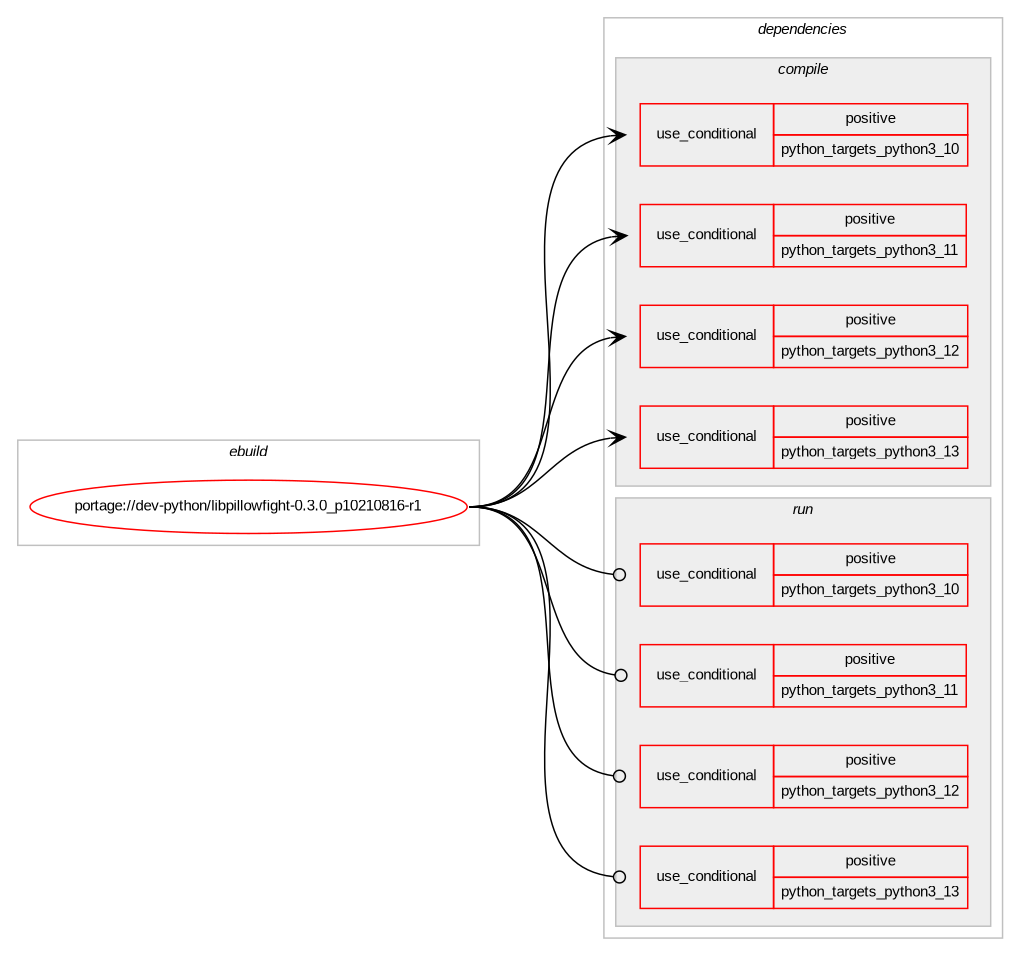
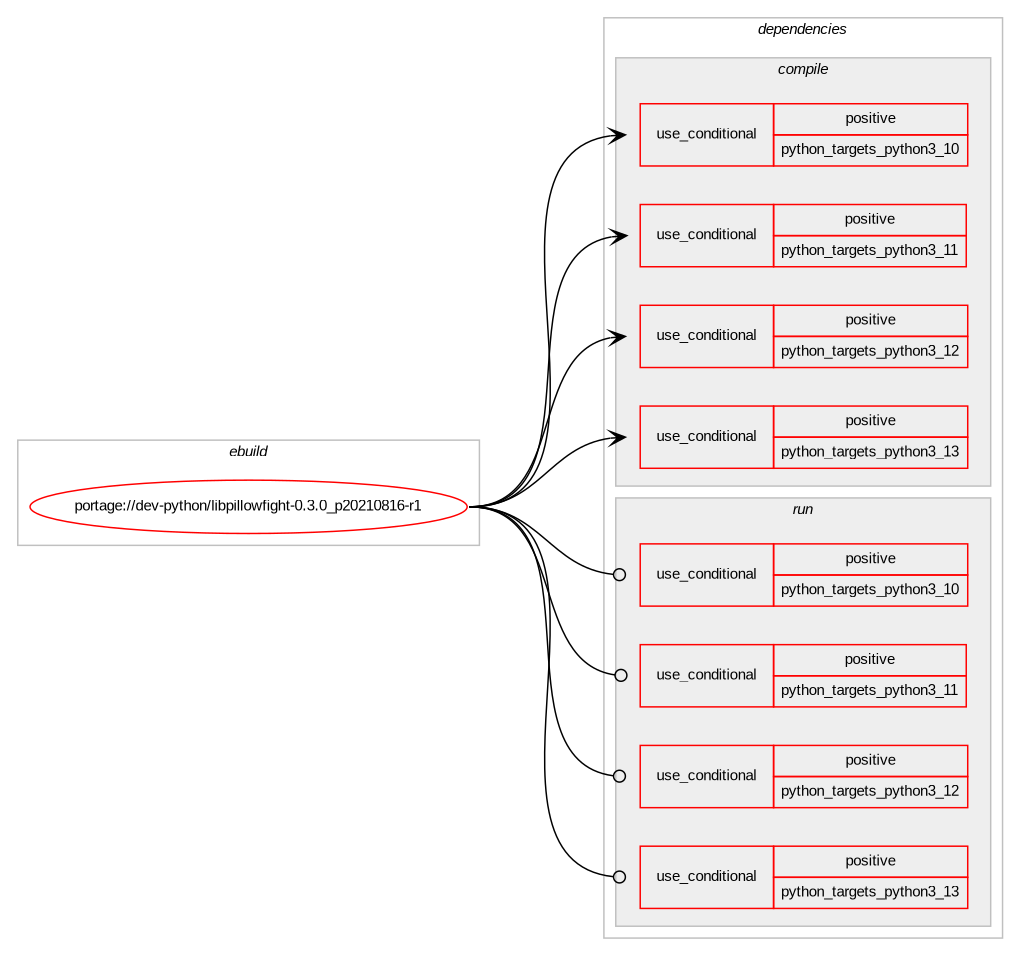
(249, 507) -> (249, 507)
